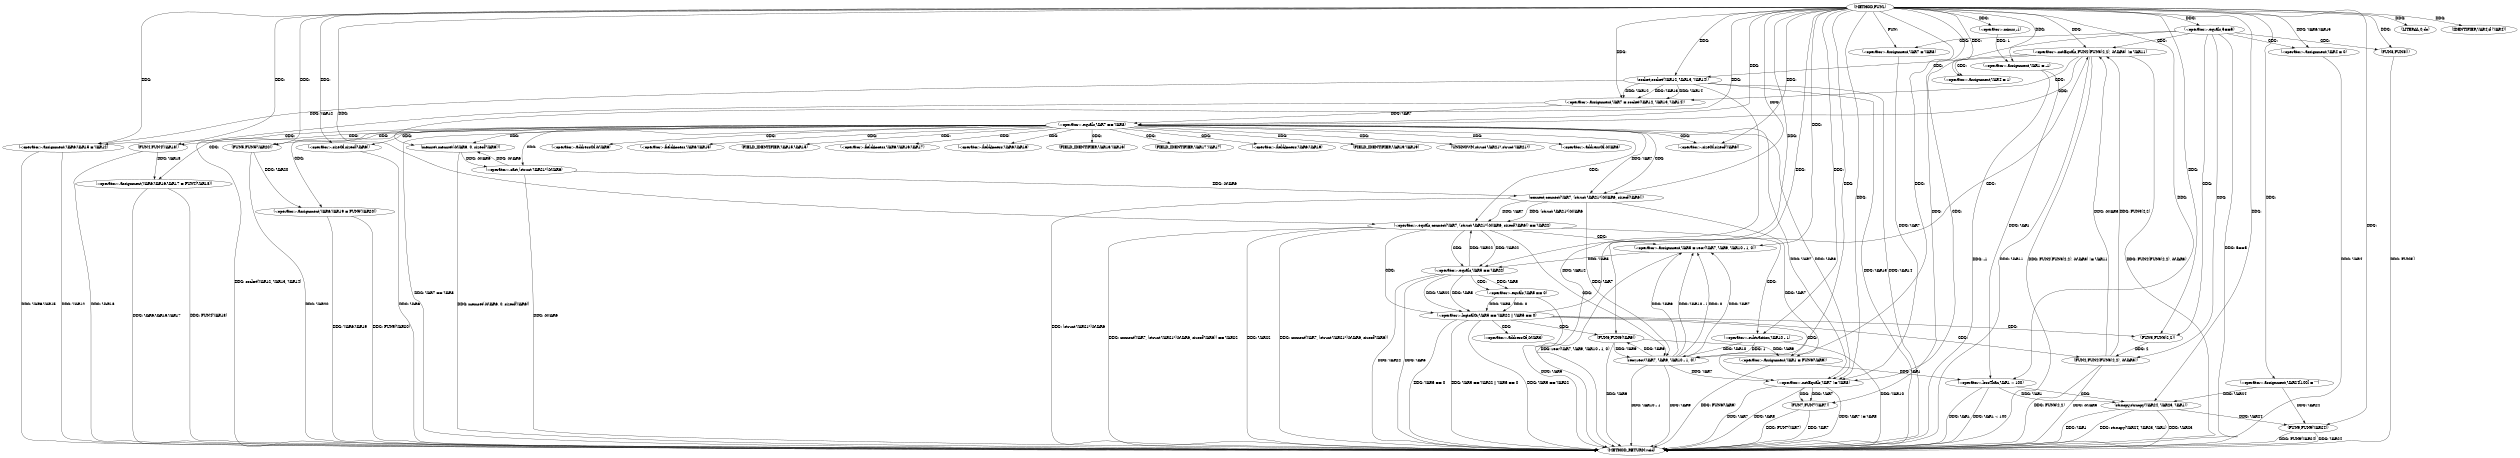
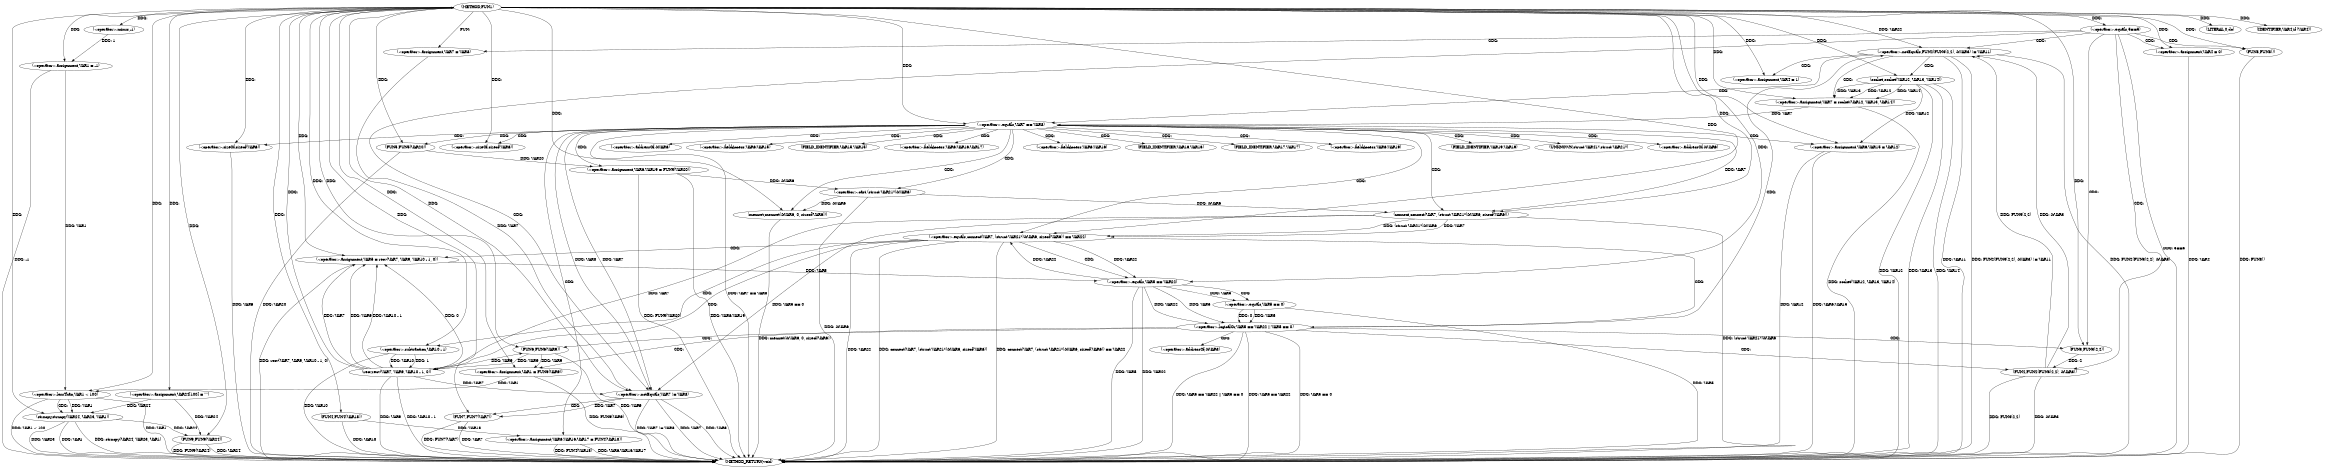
(2077, 30) -> (1890, 30)
(2314, 30) -> (2164, 30)
(615, 129) -> none
(1490, 148) -> (1589, 148)
(470, 163) -> (756, 181)
(1844, 229) -> (289, 130)
(1795, 293) -> (788, 305)
